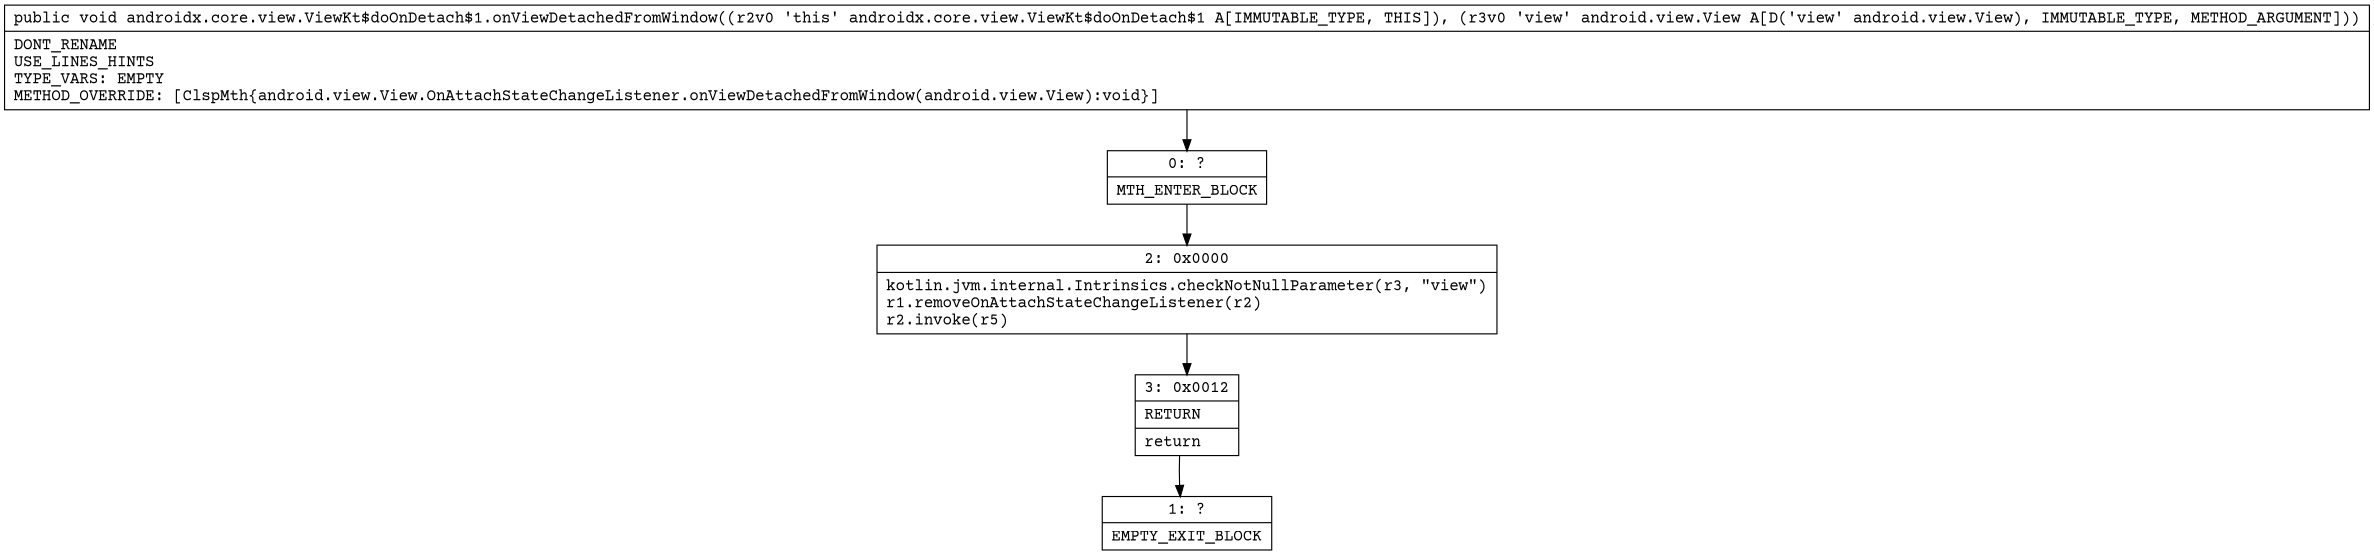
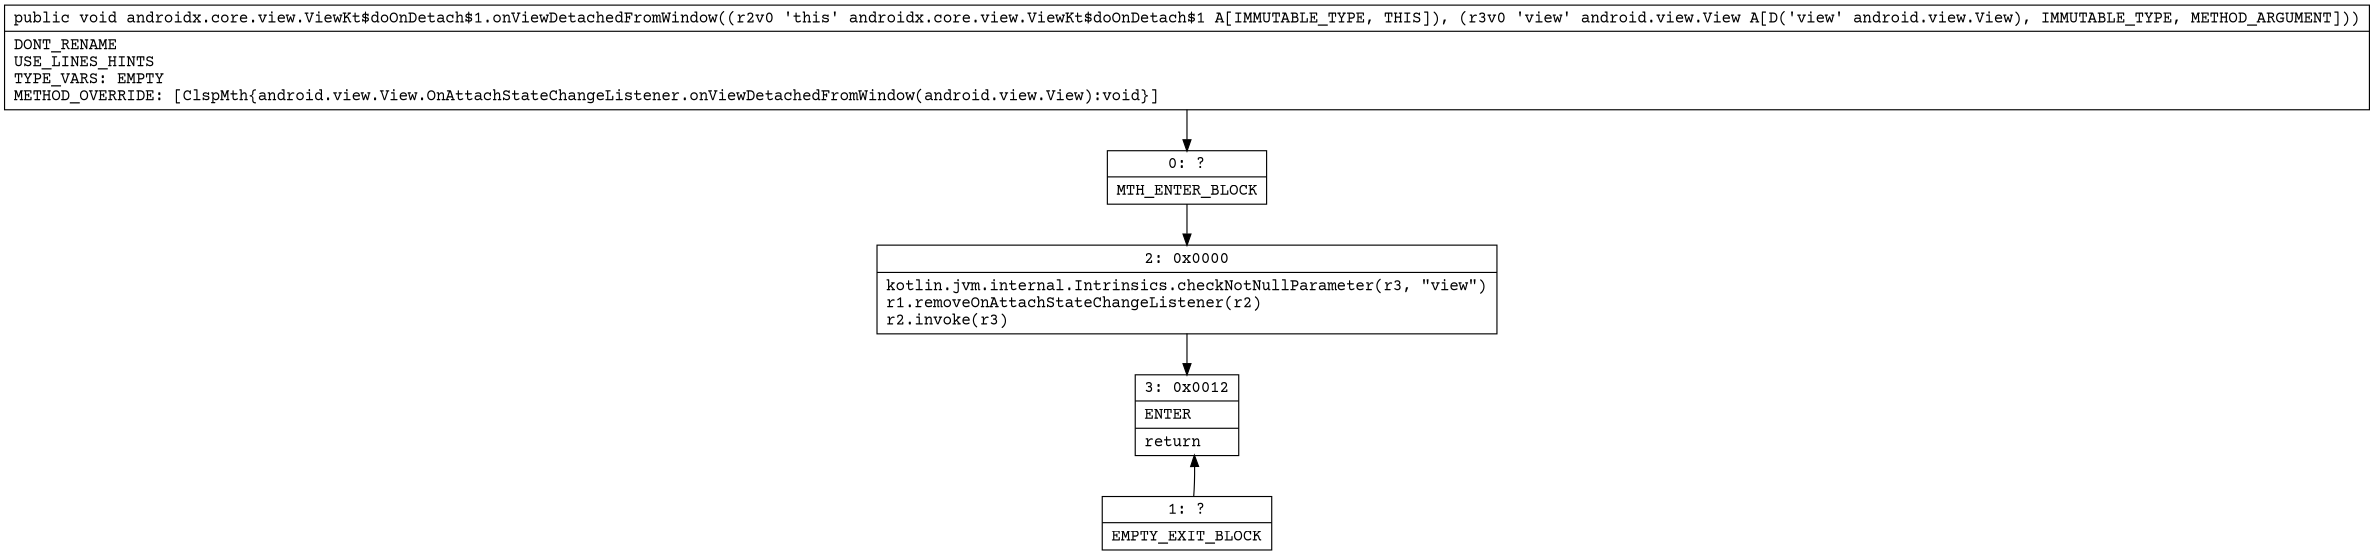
(948, 320) -> (948, 320)
(1173, 414) -> (1168, 414)
(1179, 470) -> (1194, 482)
